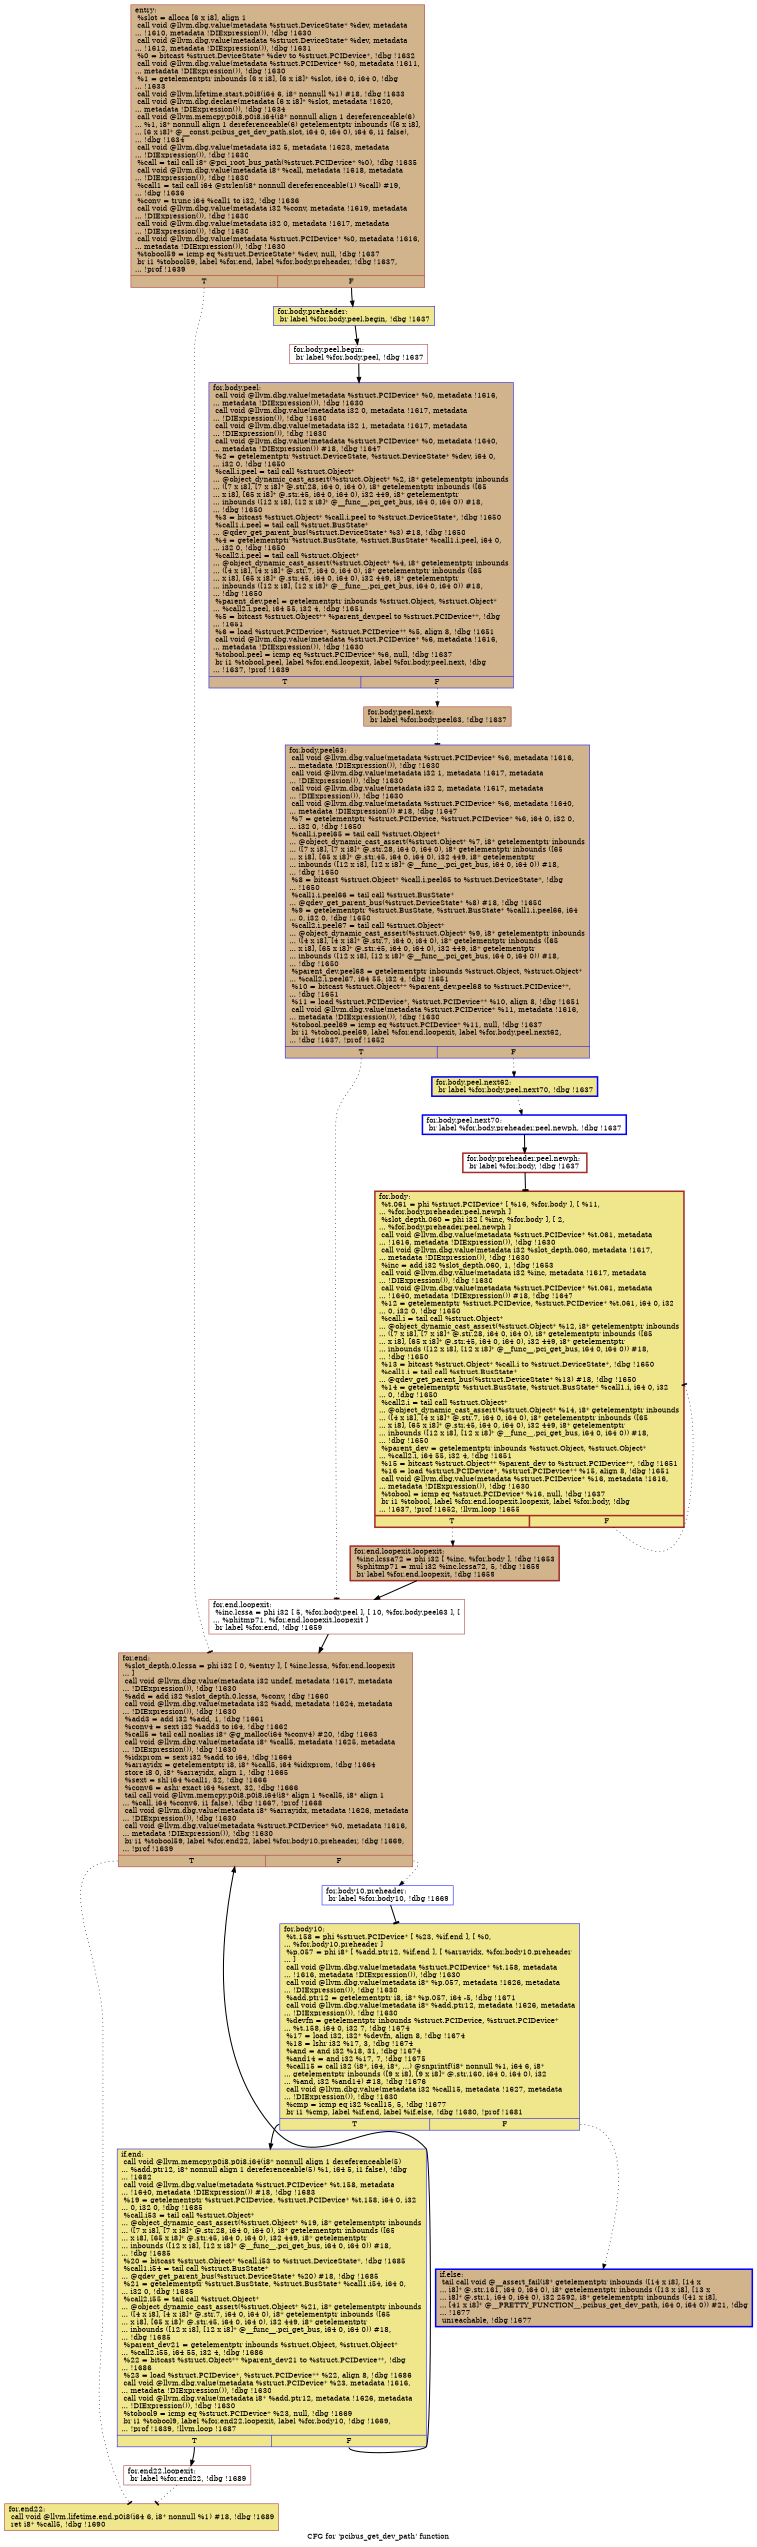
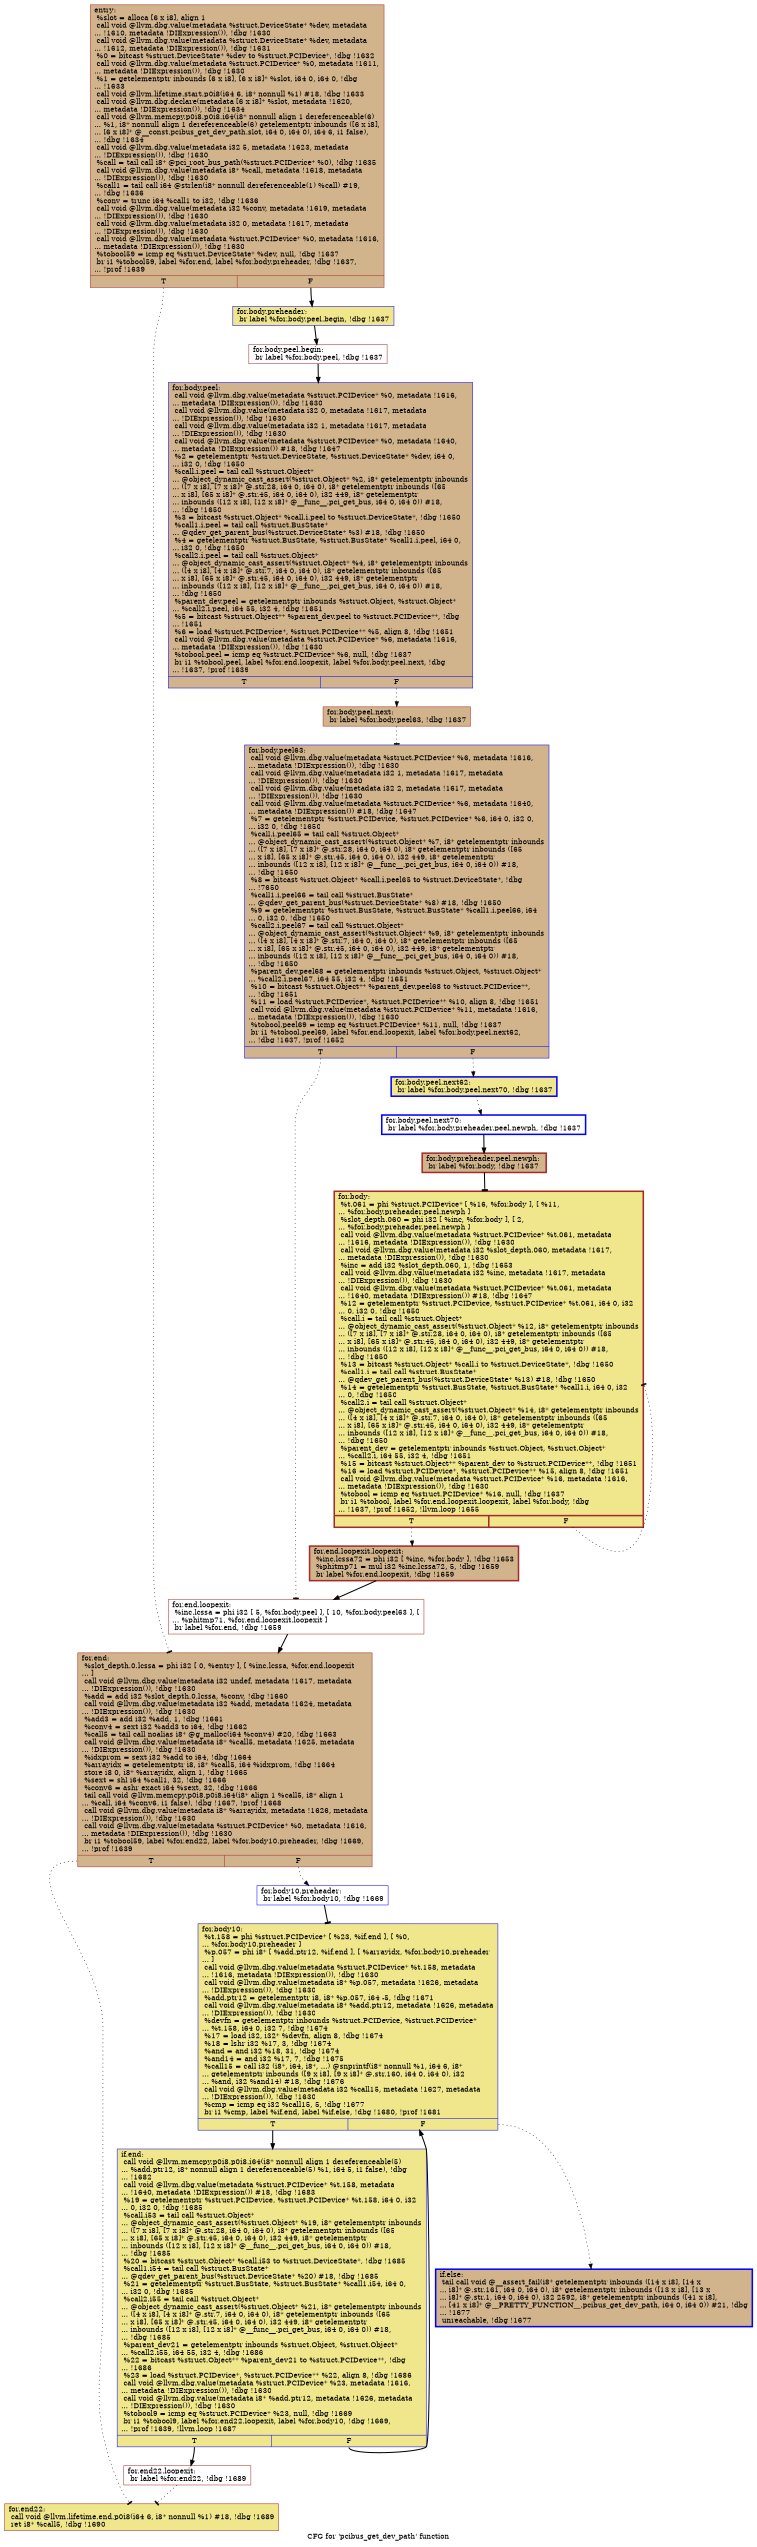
(305, 888) -> (264, 888)
(525, 1163) -> (484, 1163)
(403, 2134) -> (429, 2330)
